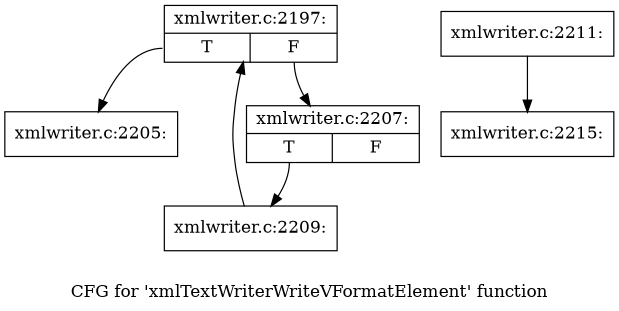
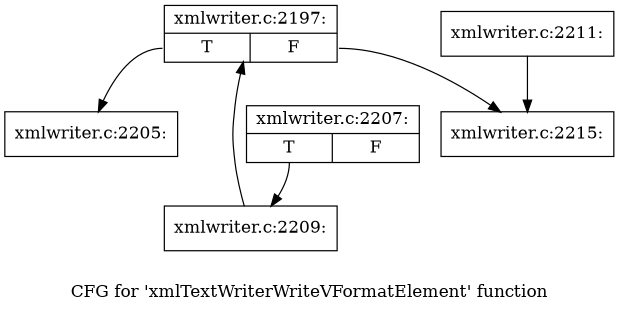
(297, 79) -> (419, 66)
